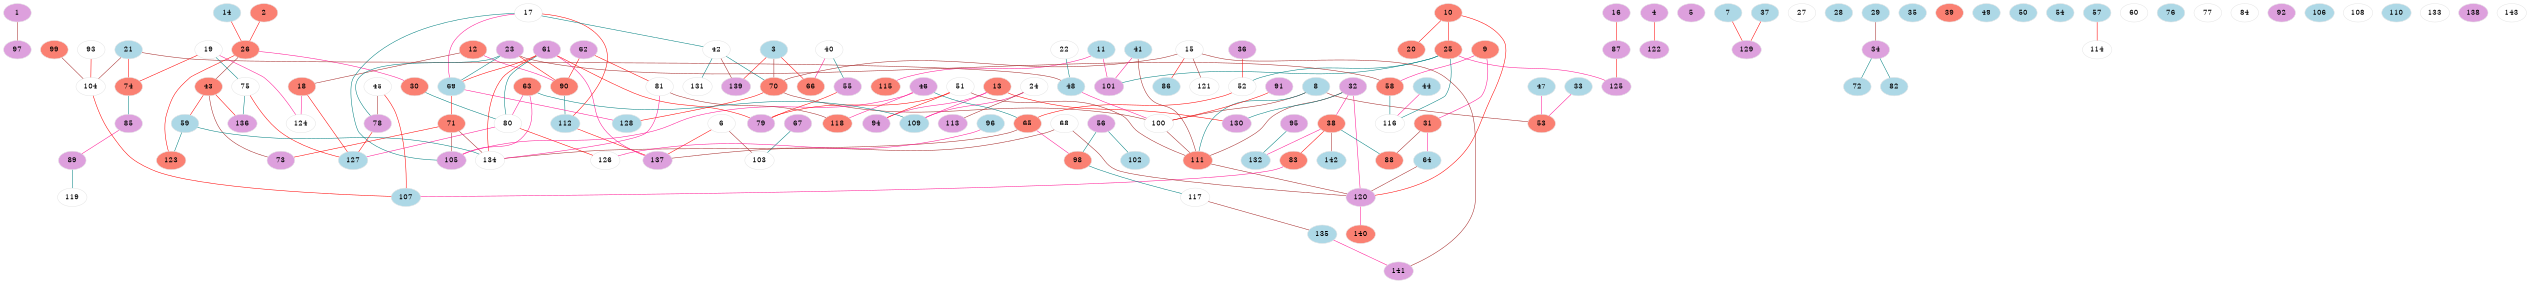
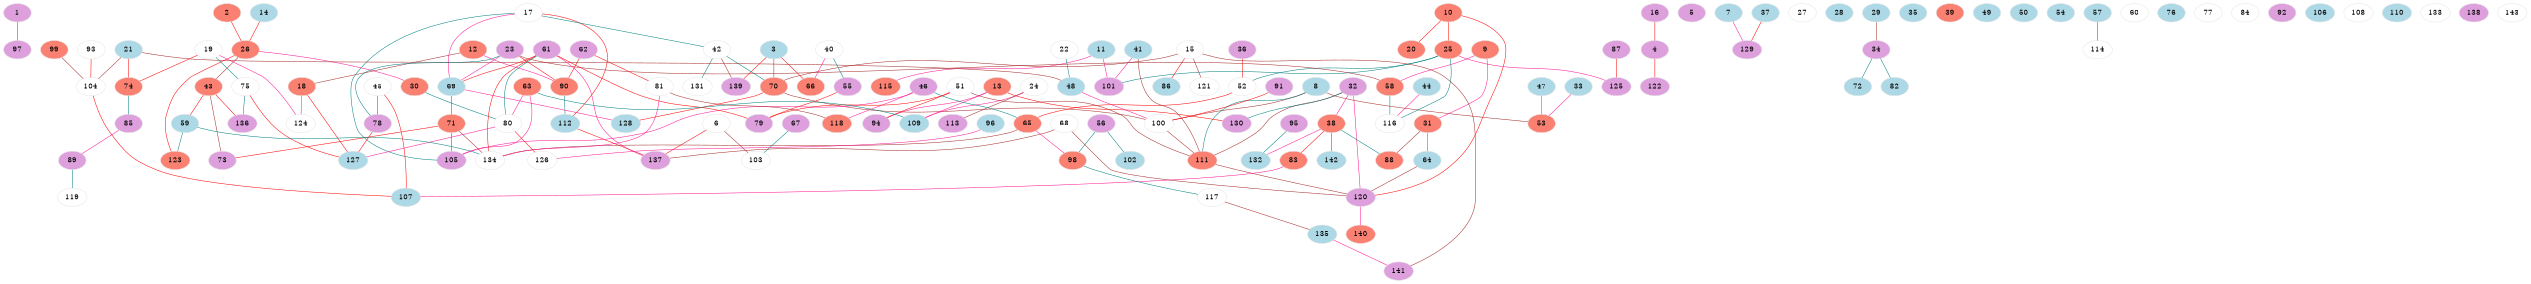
(1616, 31) -> (1655, 31)
(1737, 31) -> (1738, 31)
(481, 68) -> (481, 68)
